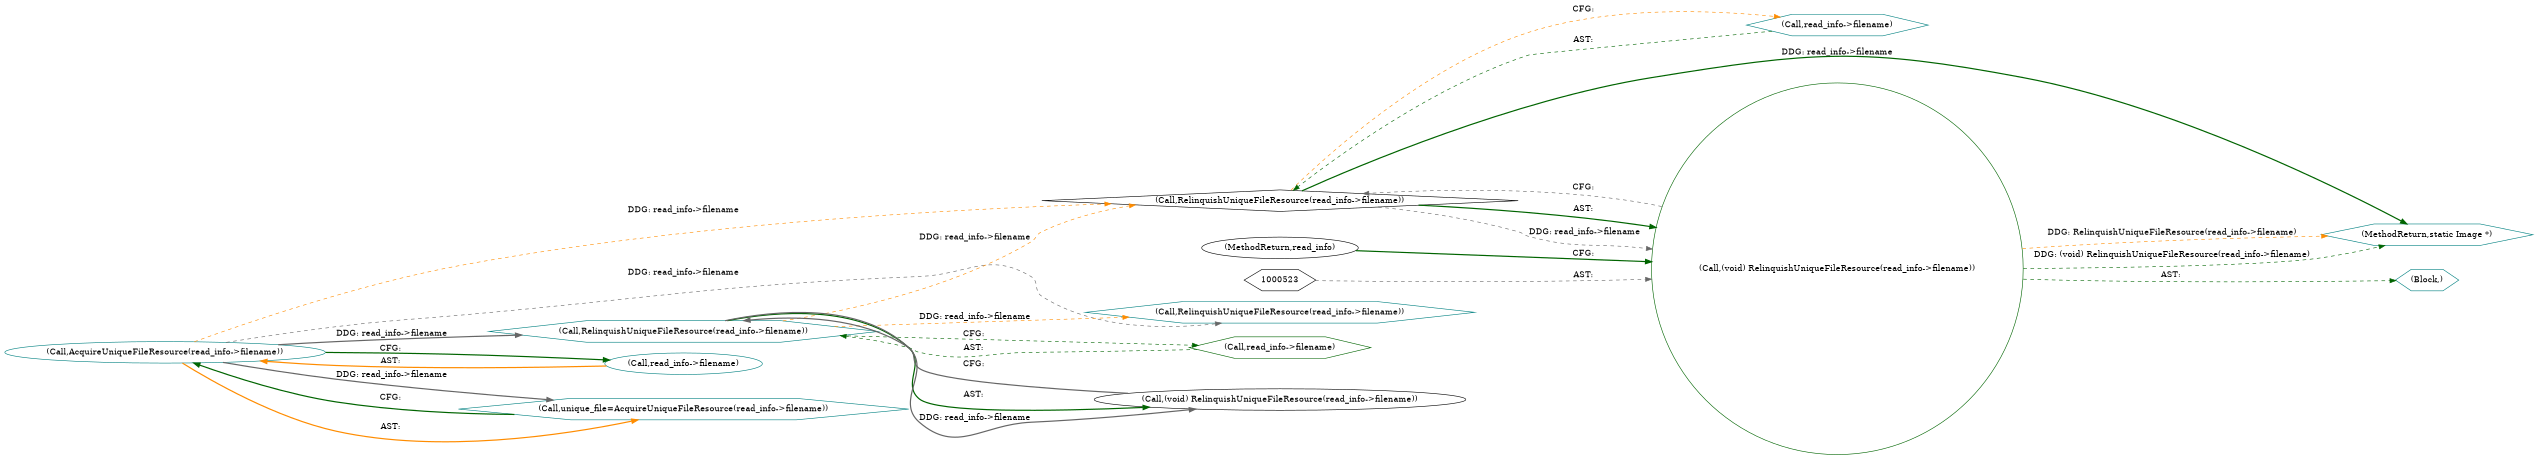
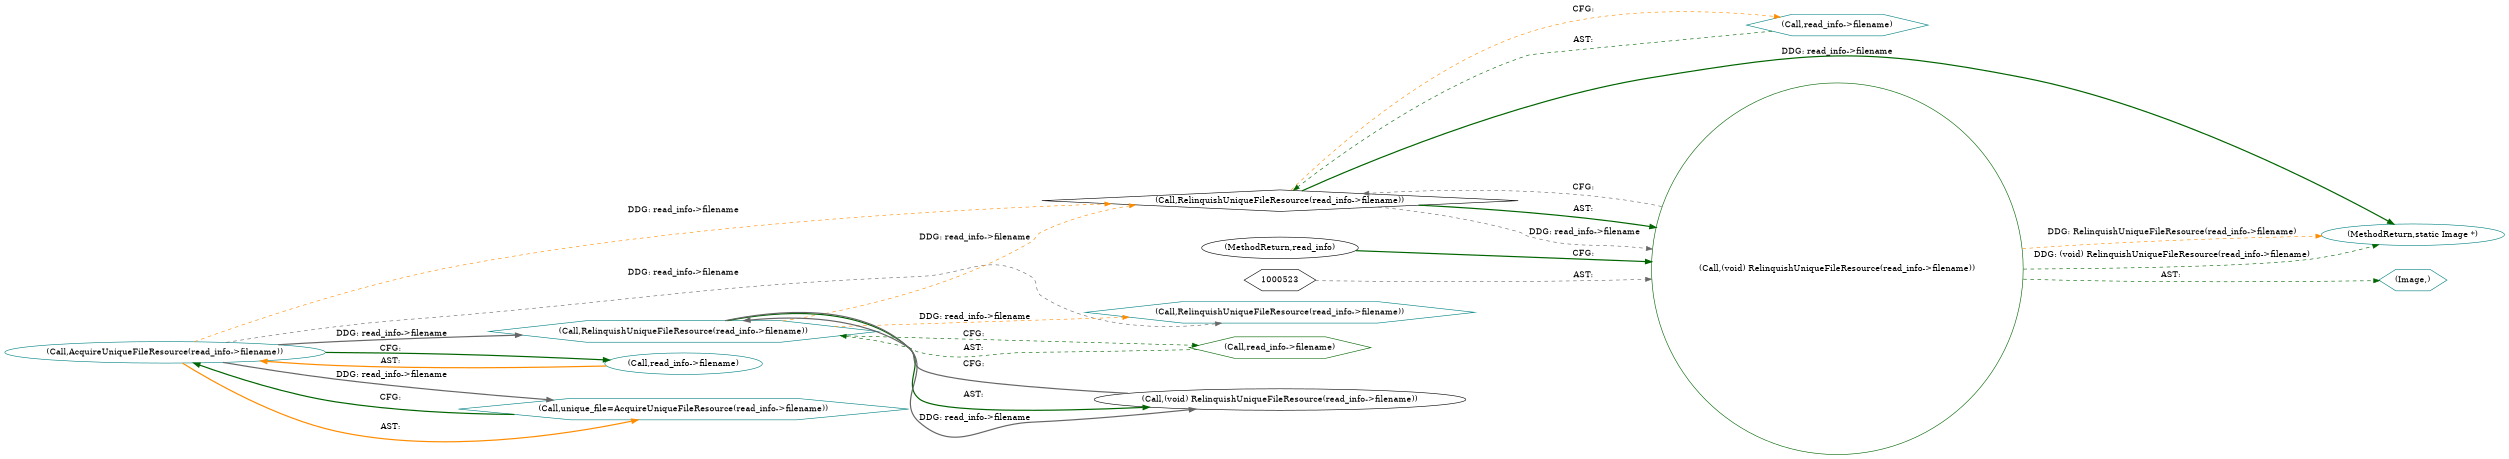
(2427, 235) -> (2413, 235)
(2427, 280) -> (2413, 280)
